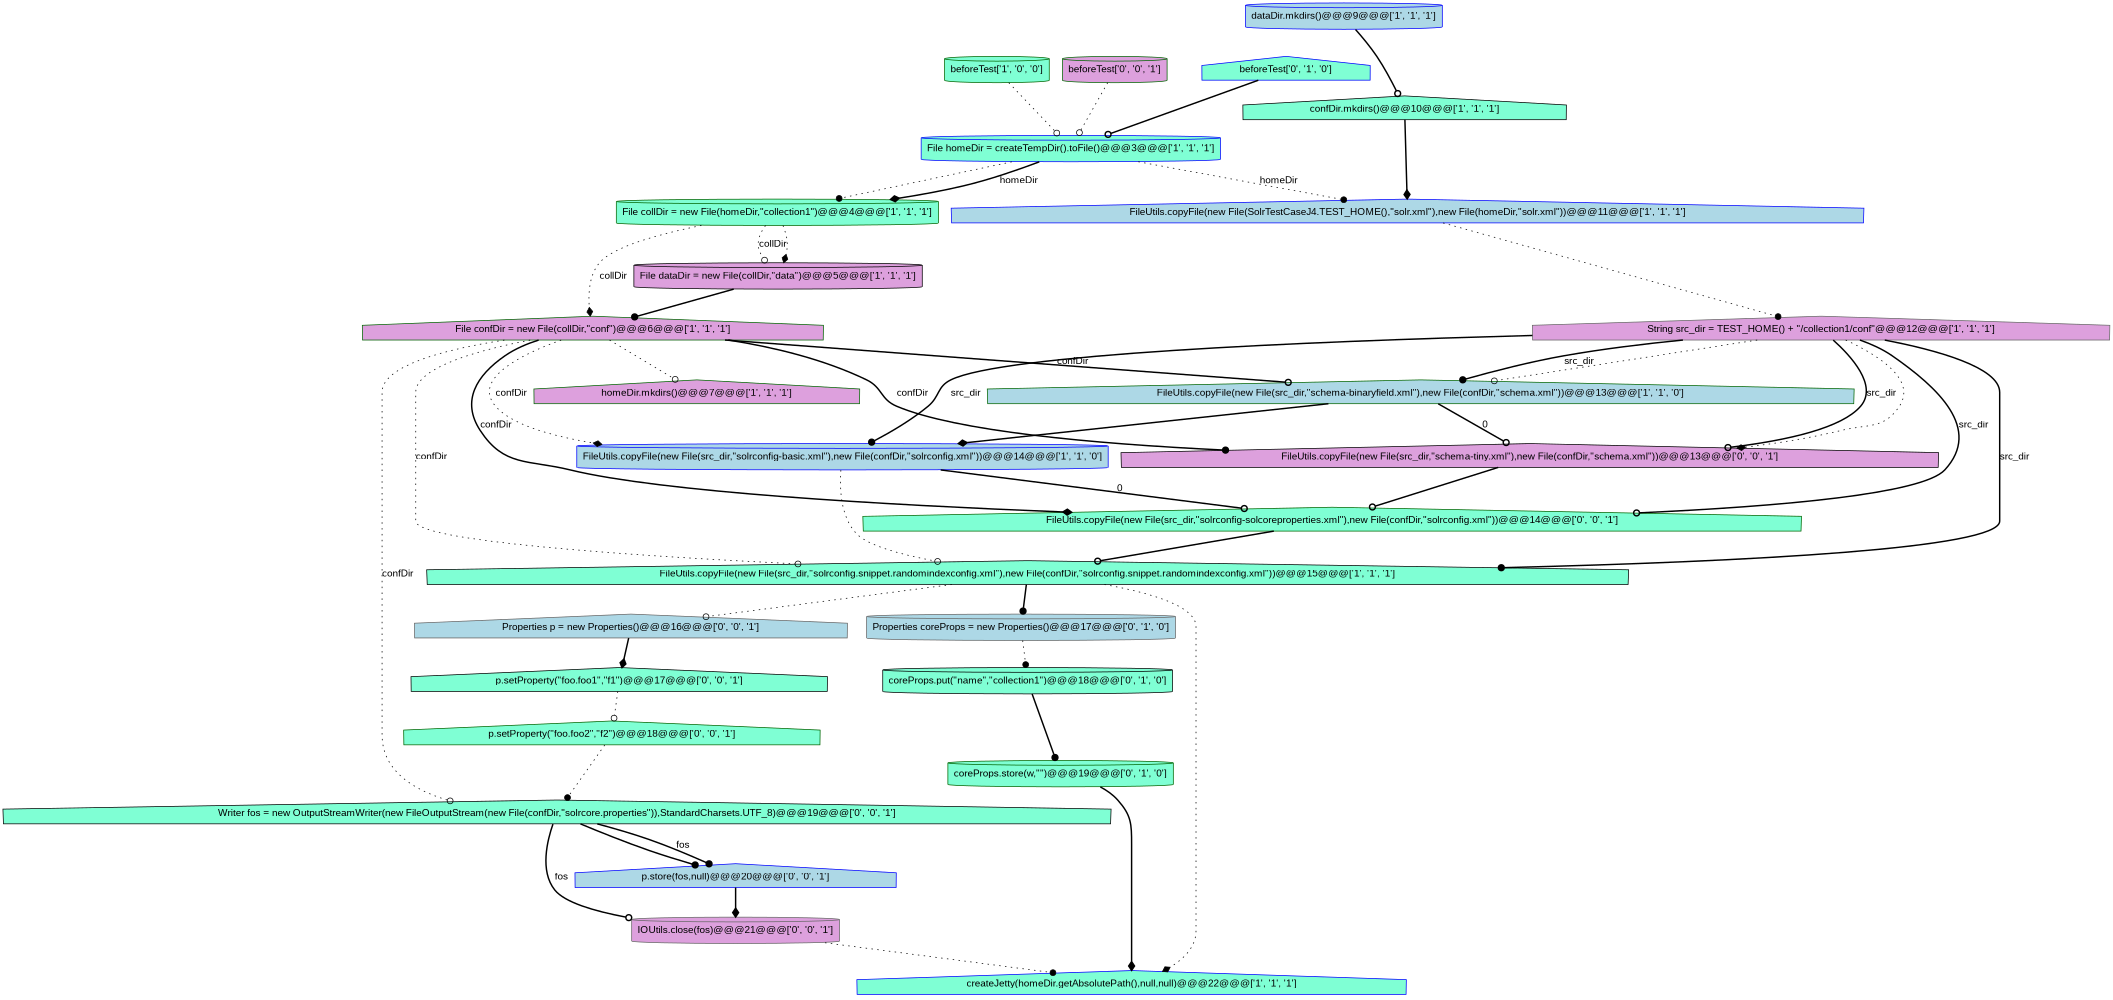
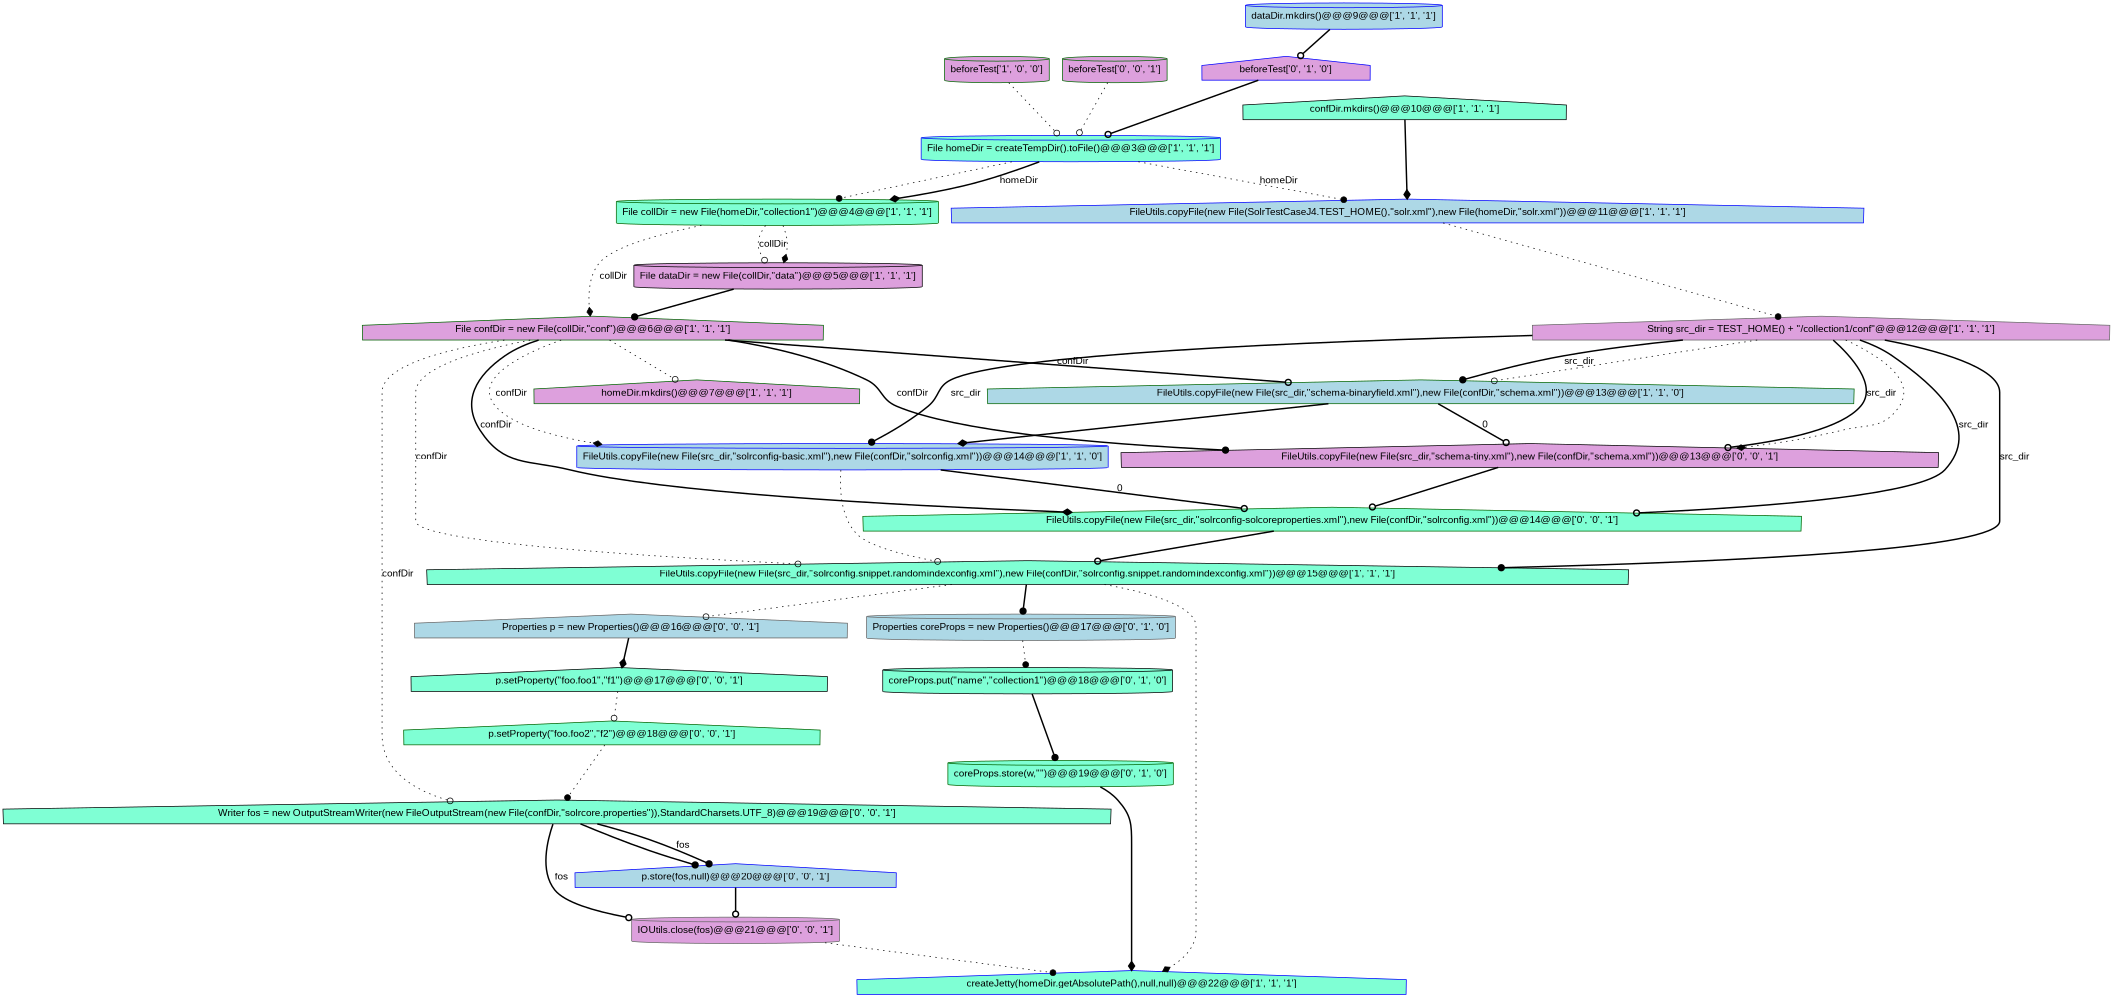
(1378, 59) -> (1316, 41)
(997, 70) -> (997, 70)
(1286, 70) -> (1286, 70)
(736, 899) -> (736, 899)
